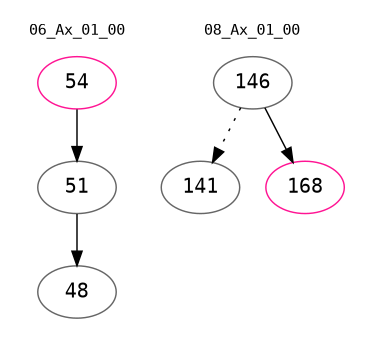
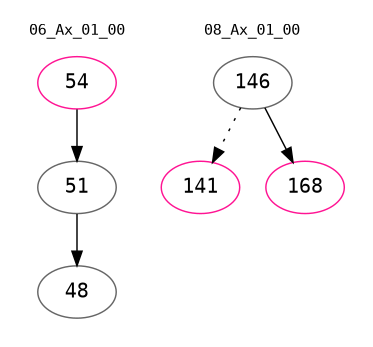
(200, 187) -> (200, 187)
